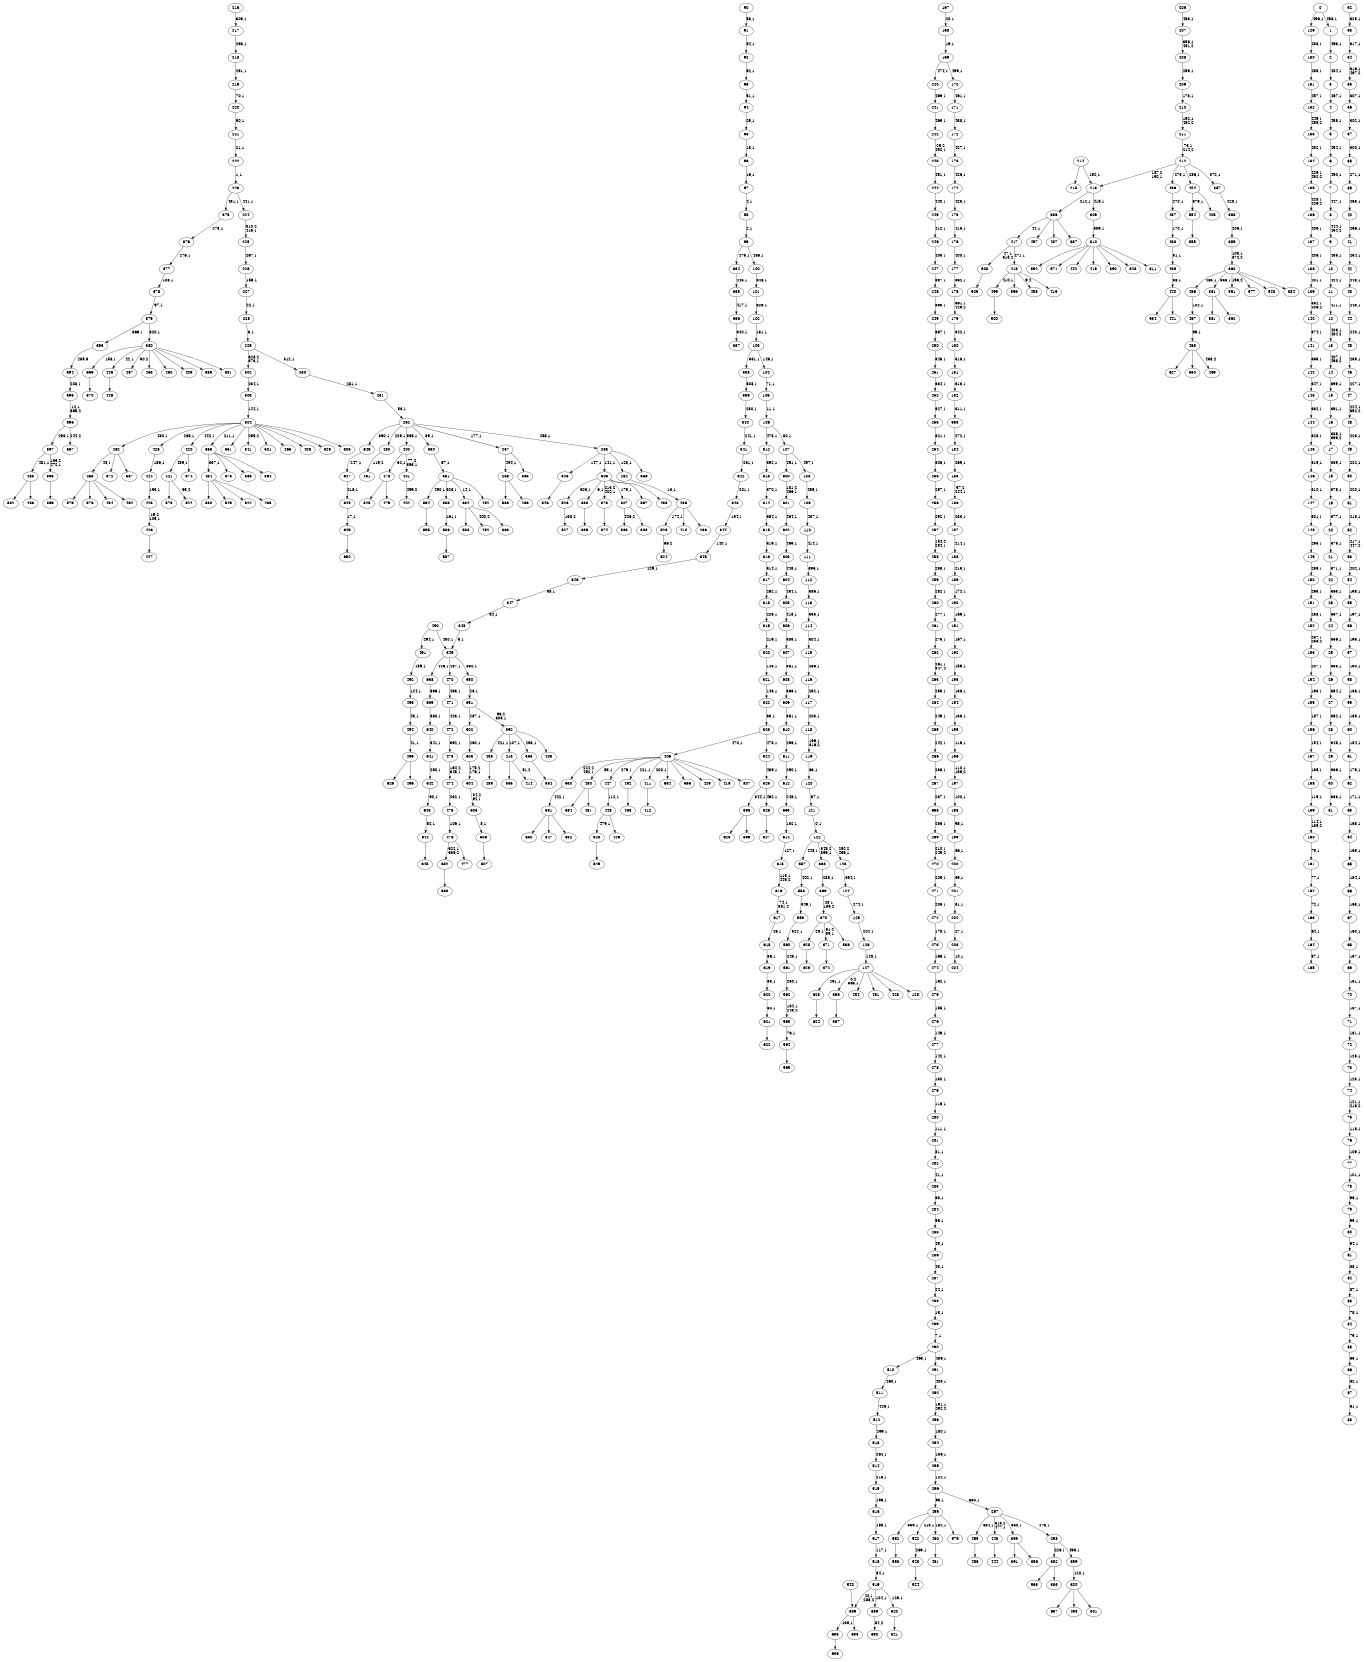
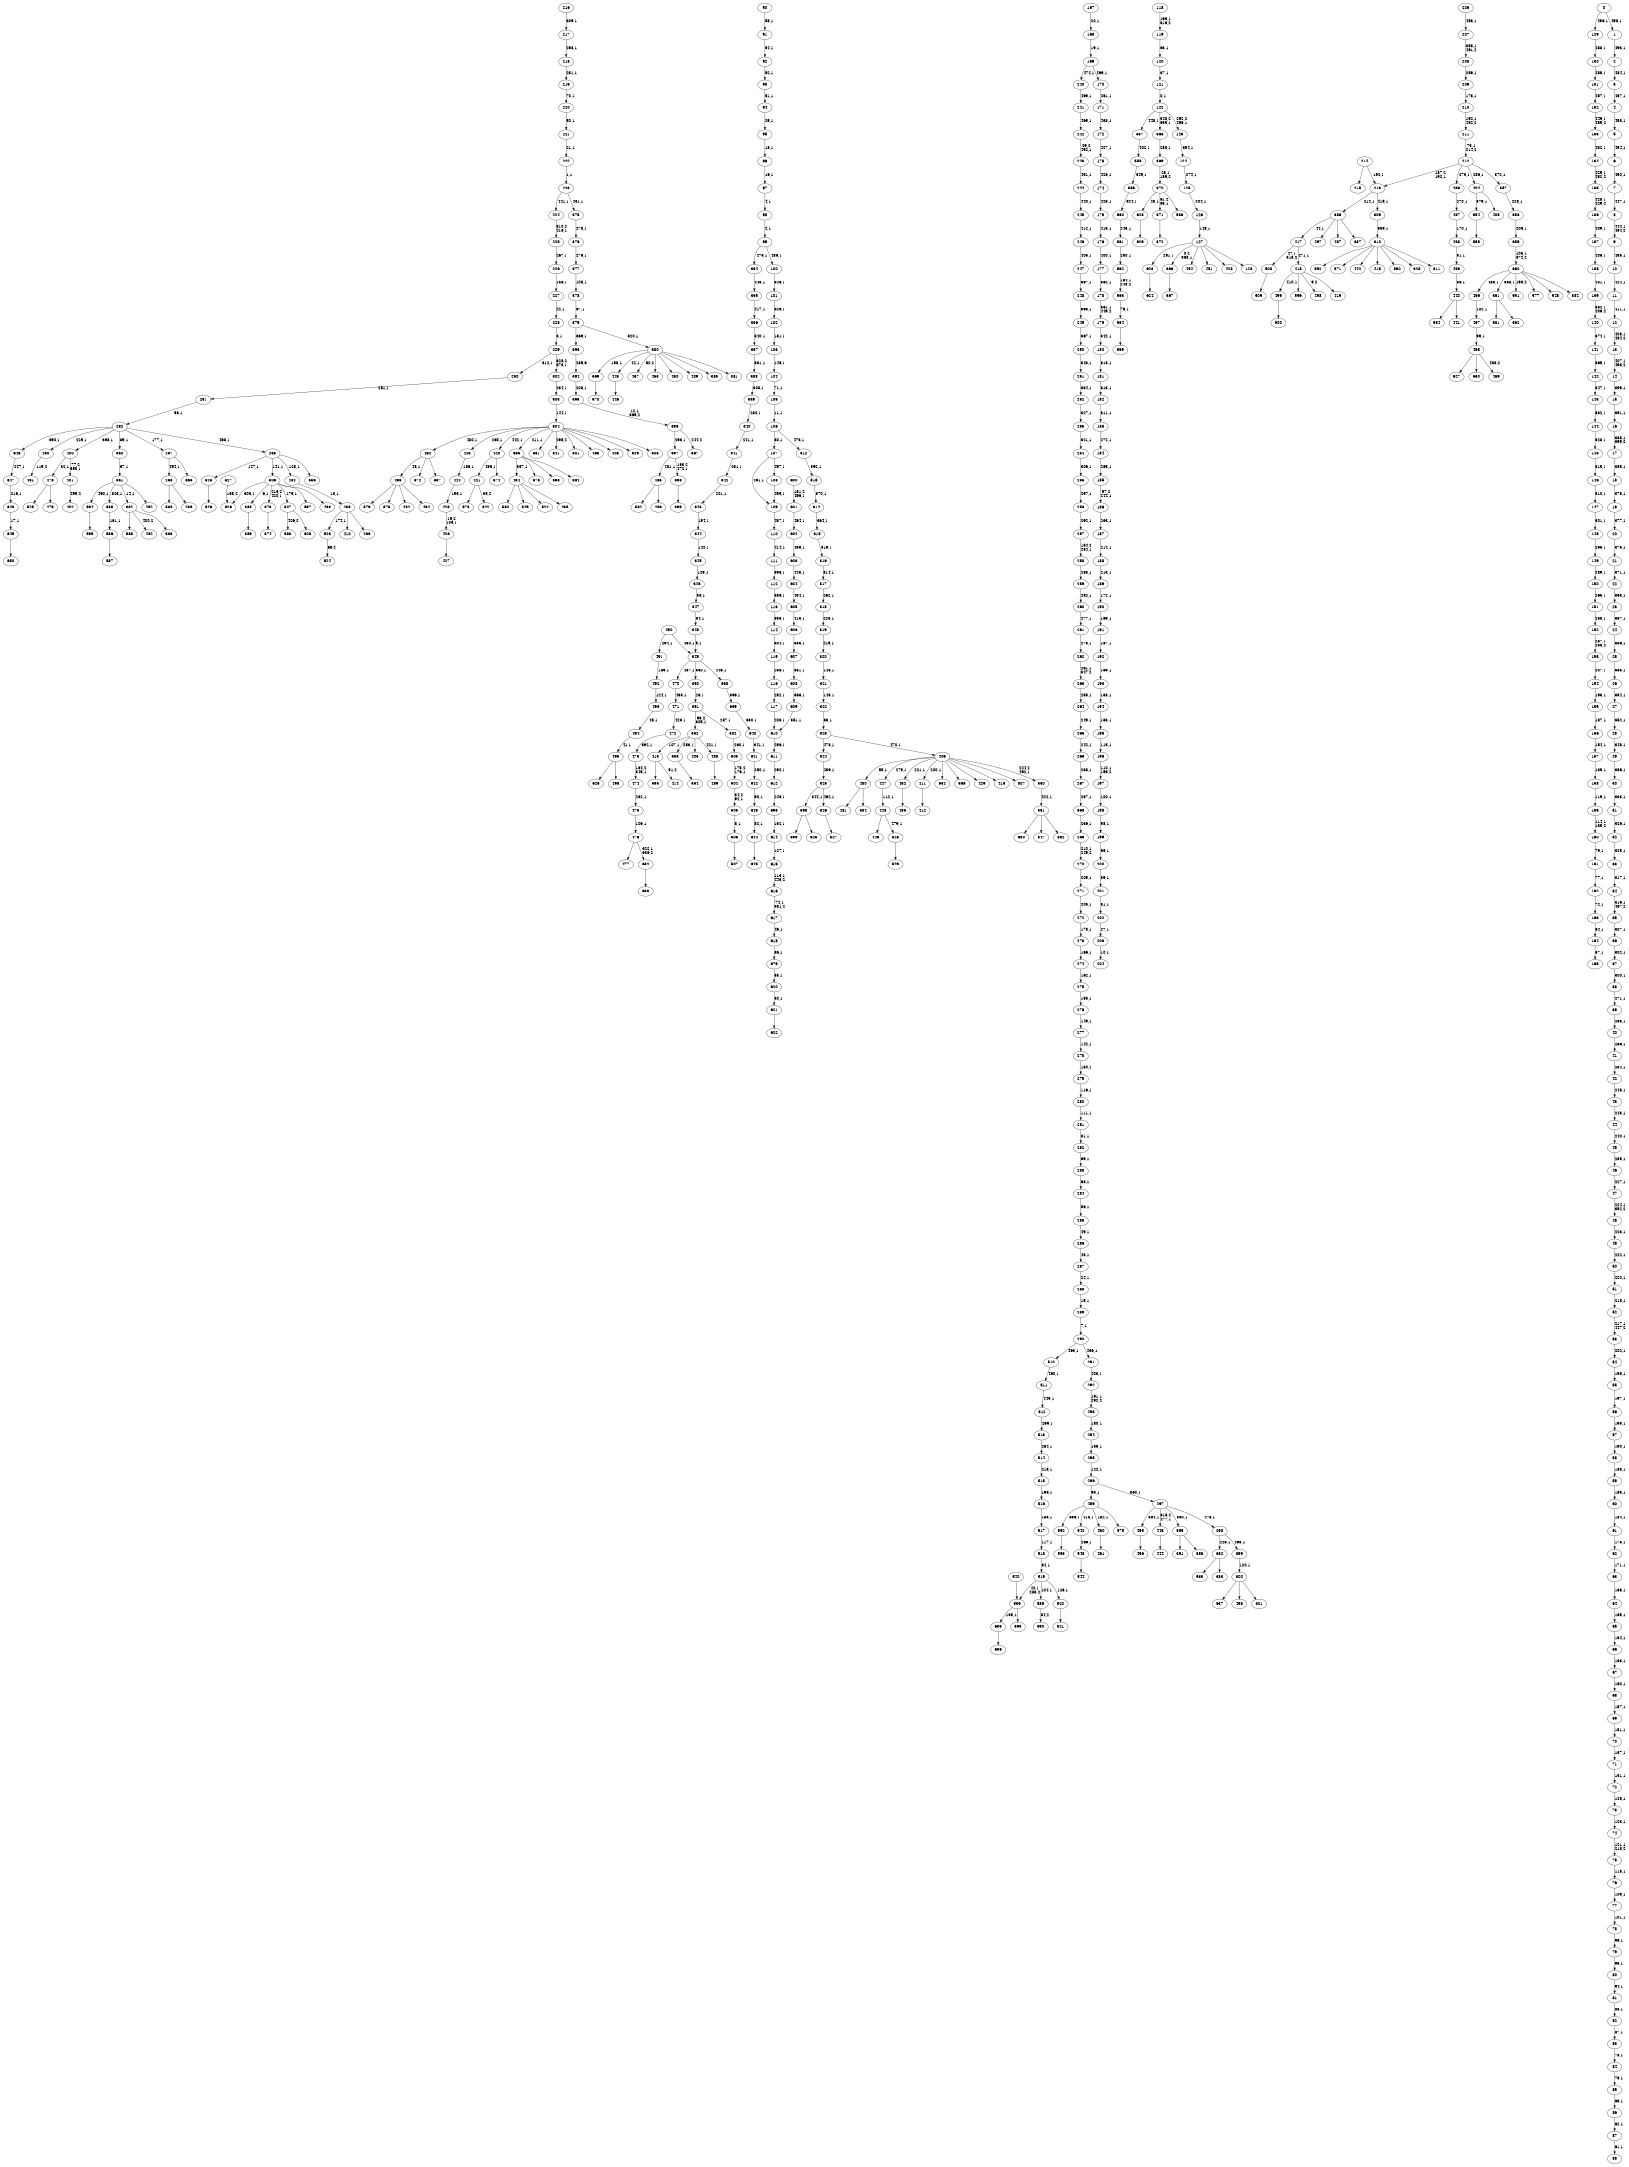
(748, 357) -> (754, 362)
(955, 423) -> (1101, 427)
(786, 462) -> (753, 479)
(565, 516) -> (227, 493)
(809, 715) -> (774, 719)
none -> (1615, 823)
(767, 968) -> (774, 964)
(939, 1175) -> (1085, 1159)
